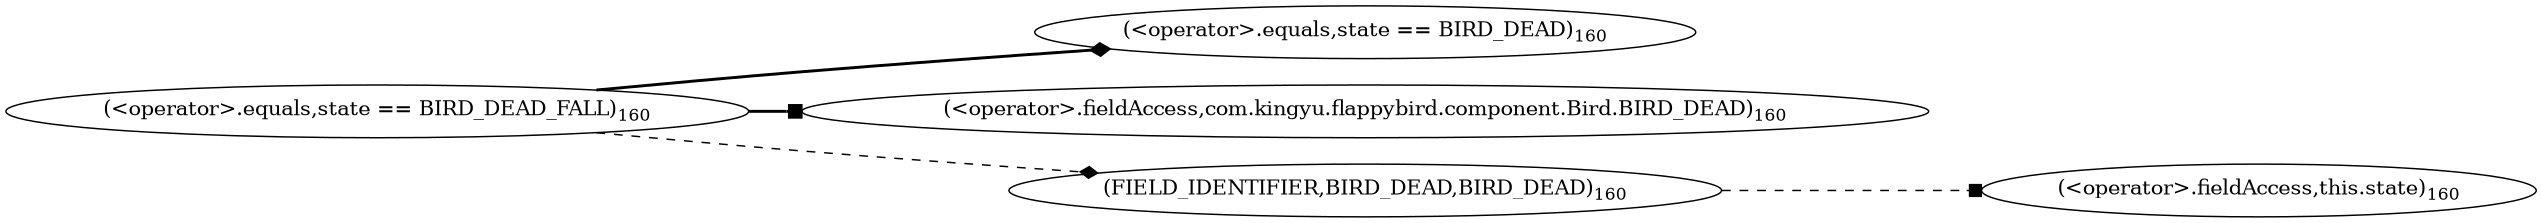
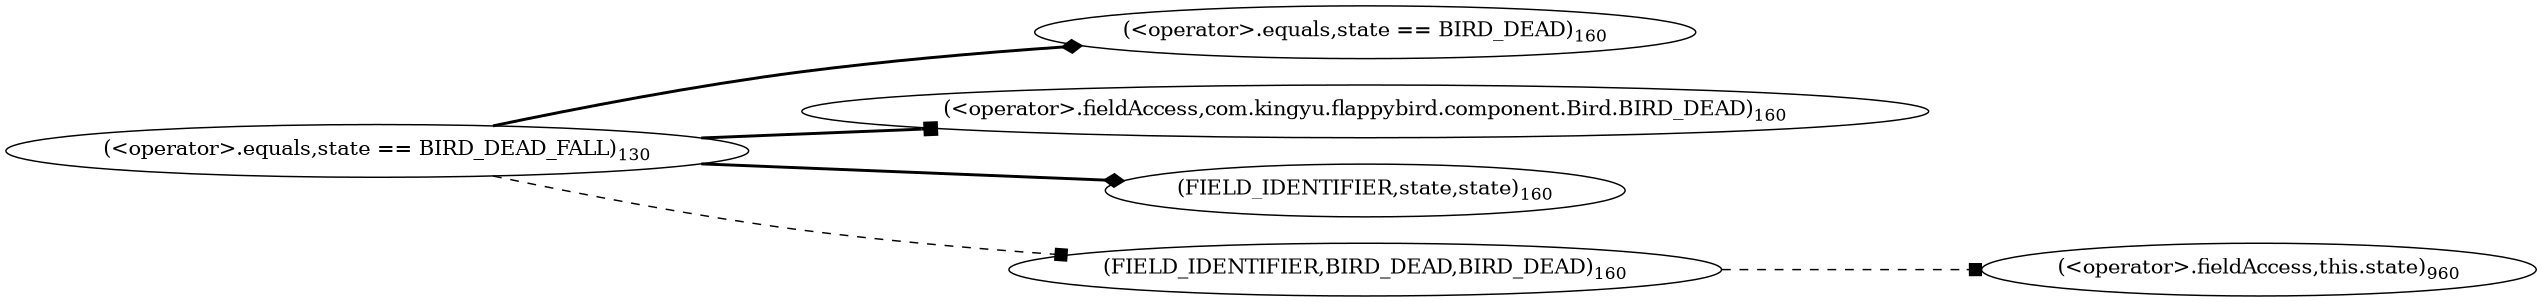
(634, 109) -> (634, 149)
(838, 154) -> (771, 226)
(2444, 188) -> (2444, 267)
none -> (1365, 190)
